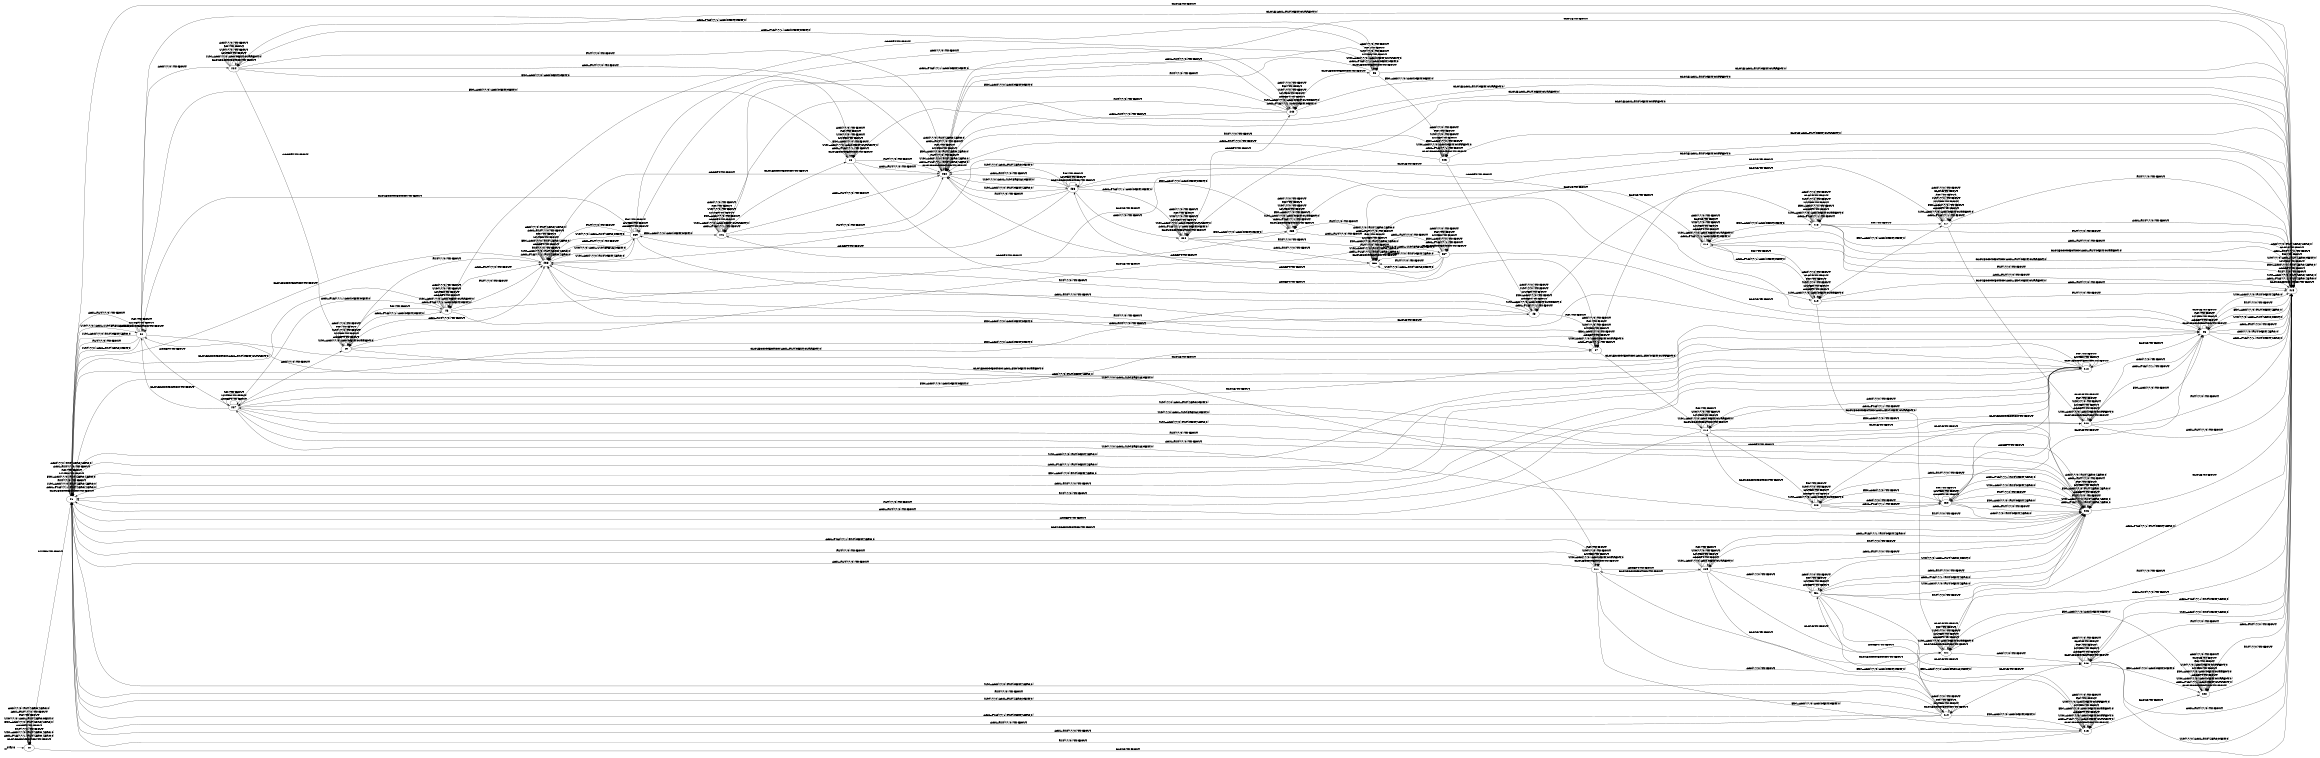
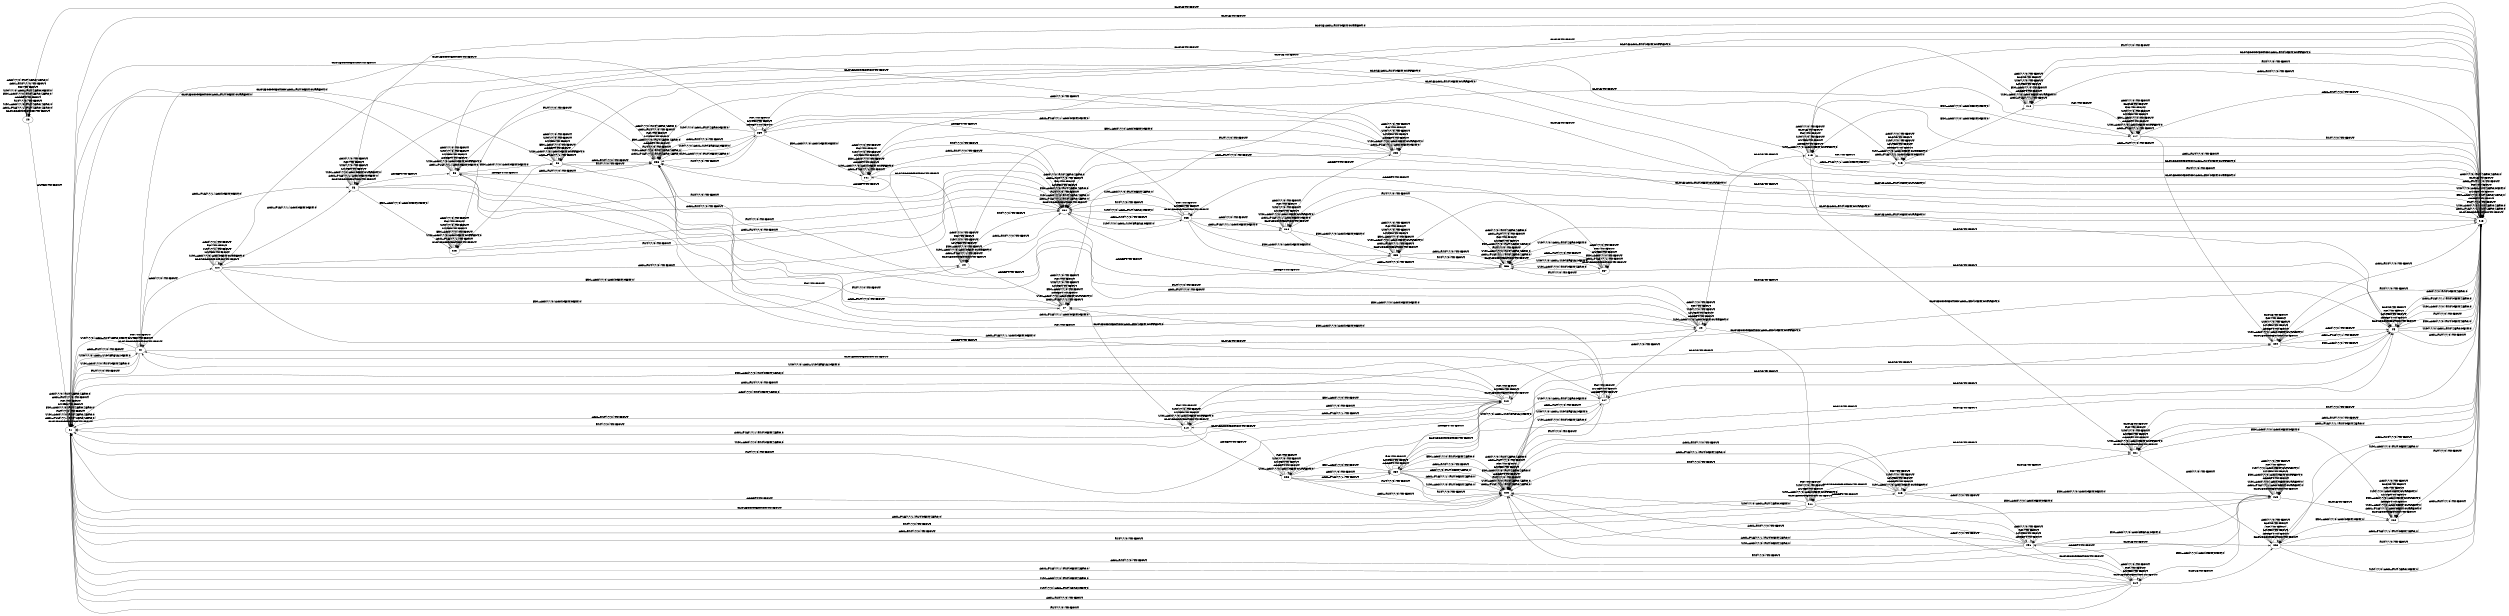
(181, 377) -> none
(10, 748) -> none
